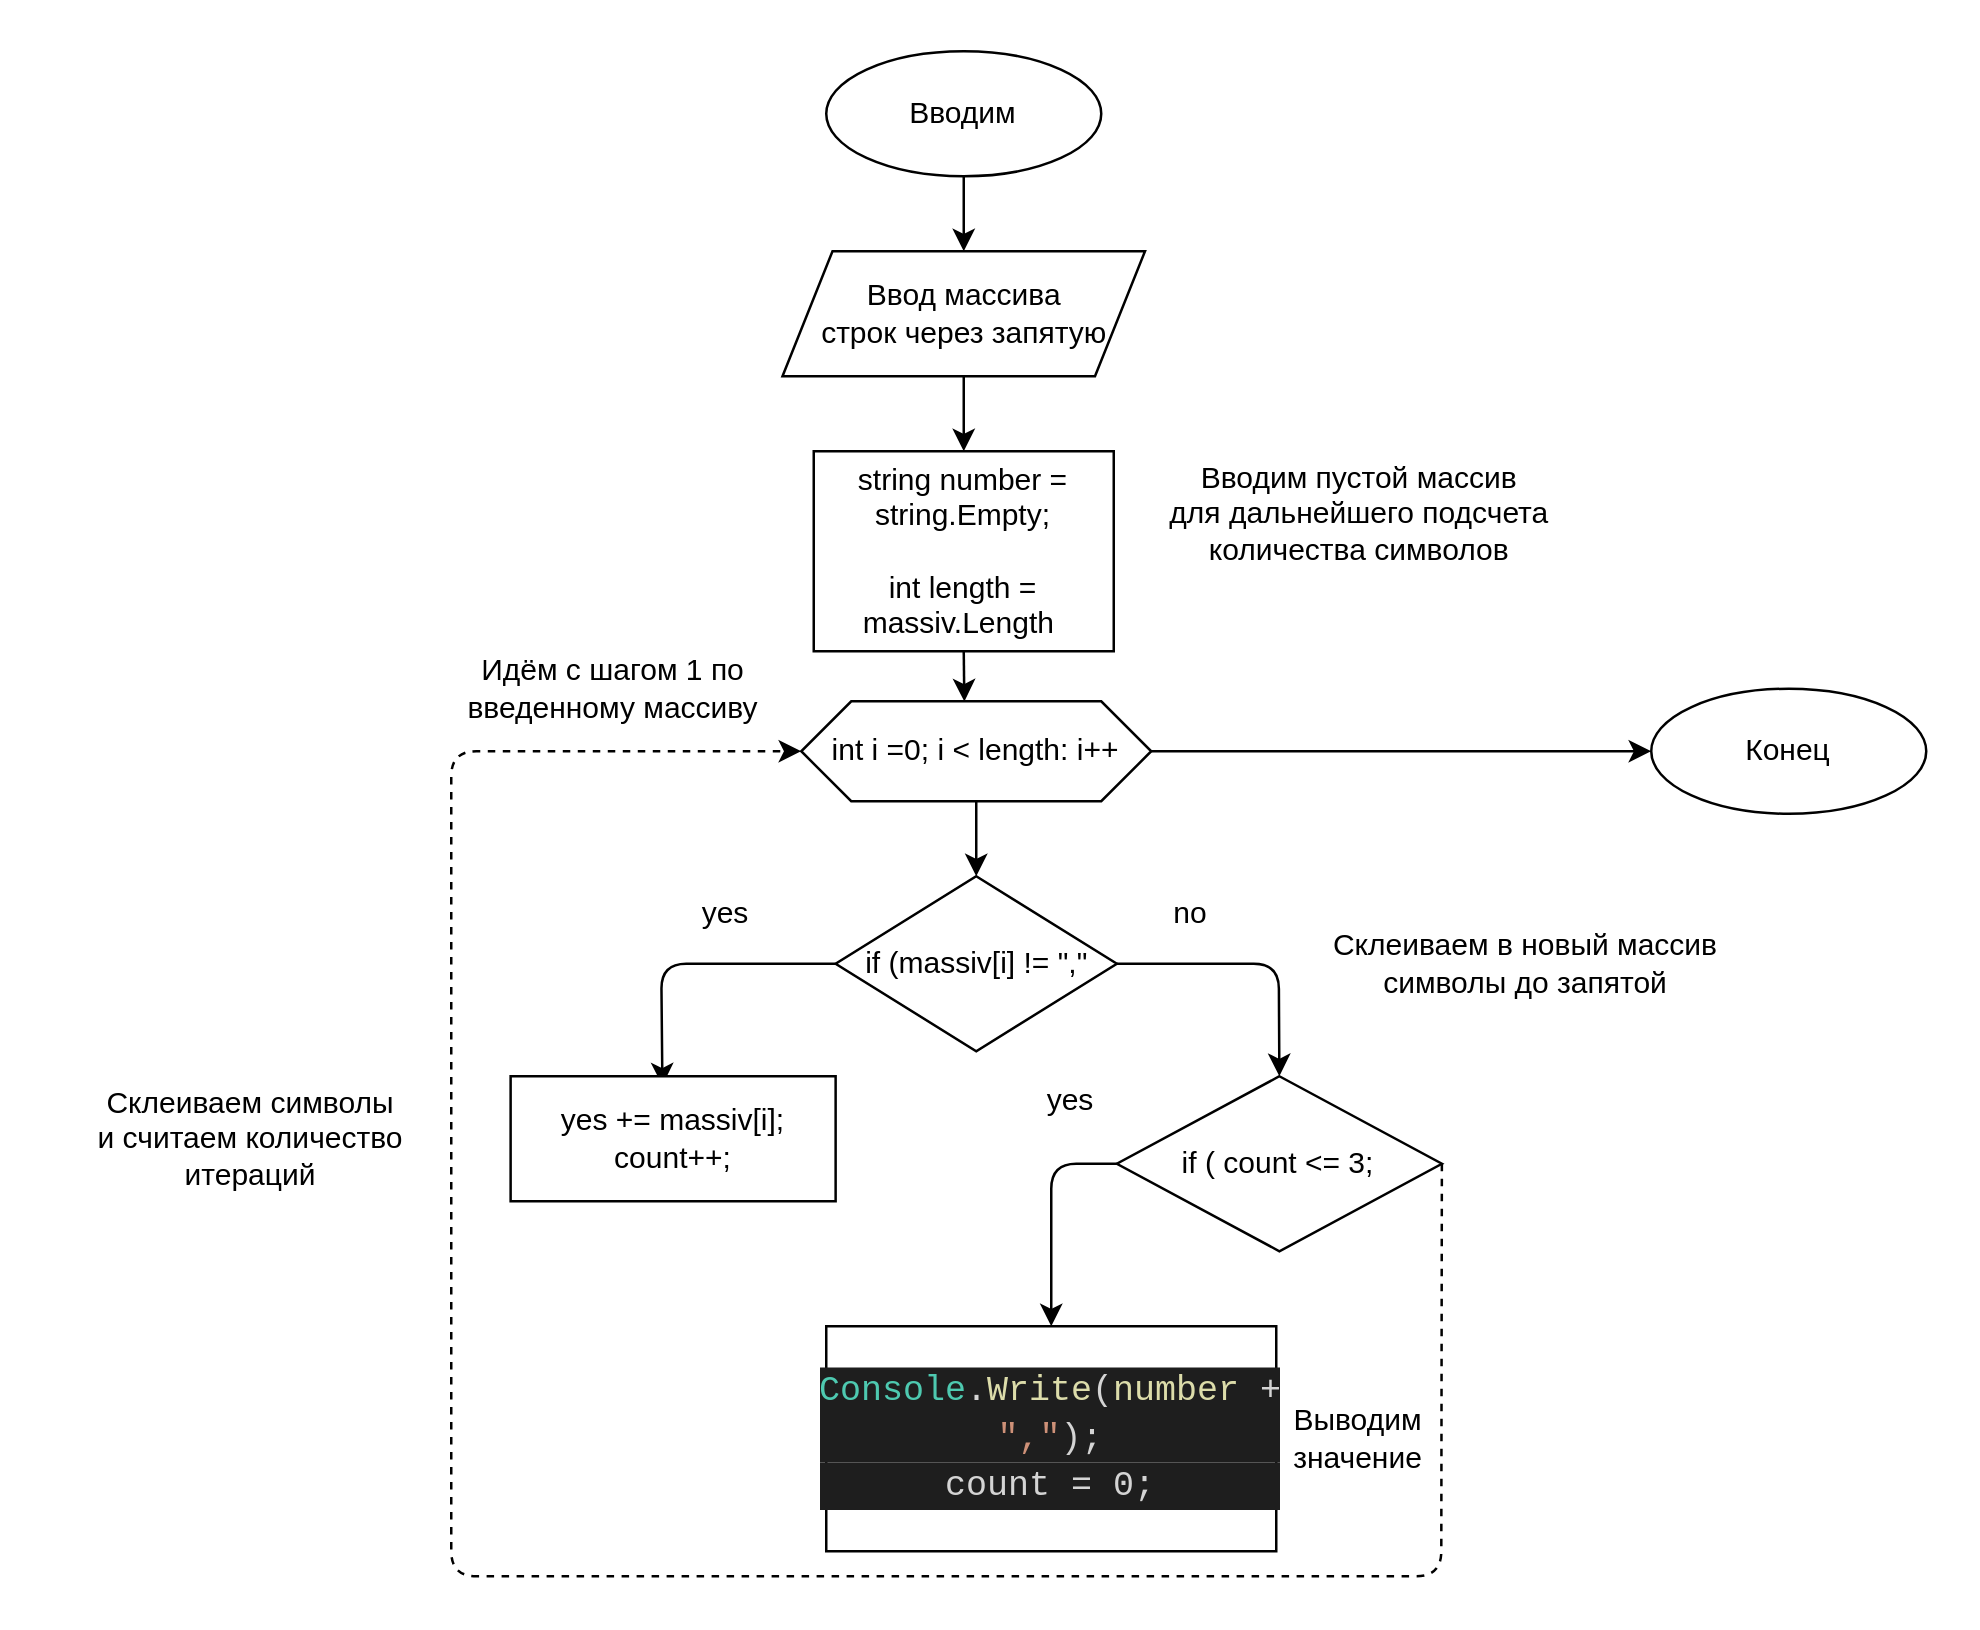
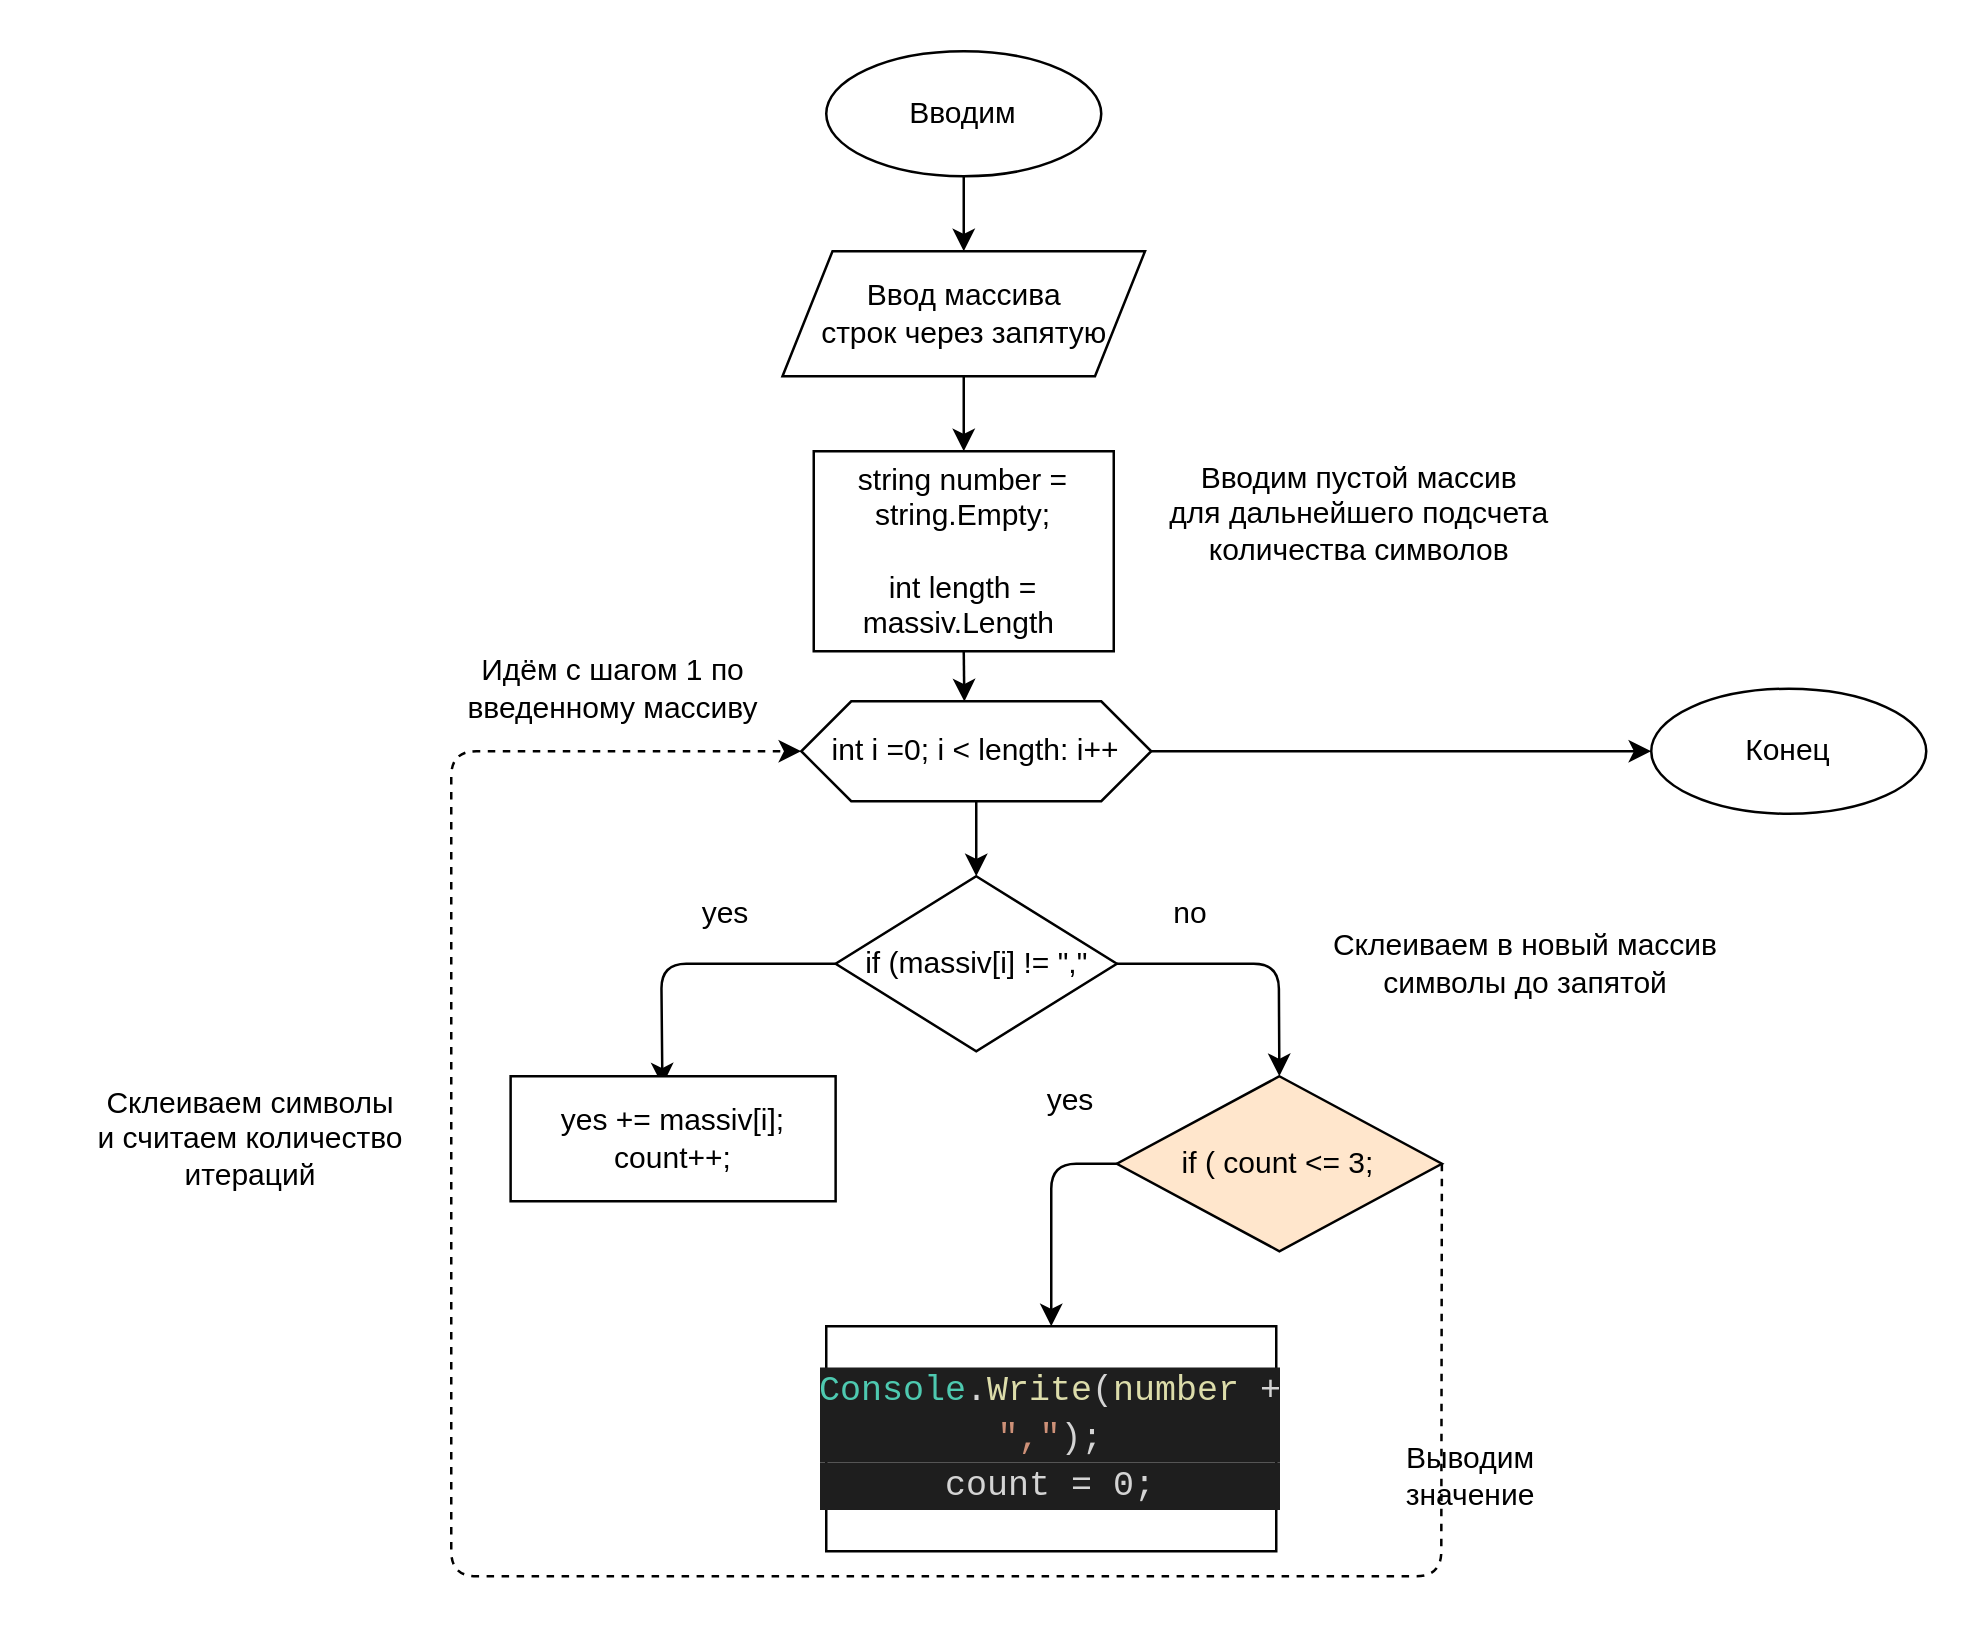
(1279, 1164) -> (1279, 1164)
(1358, 1439) -> (1470, 1476)
